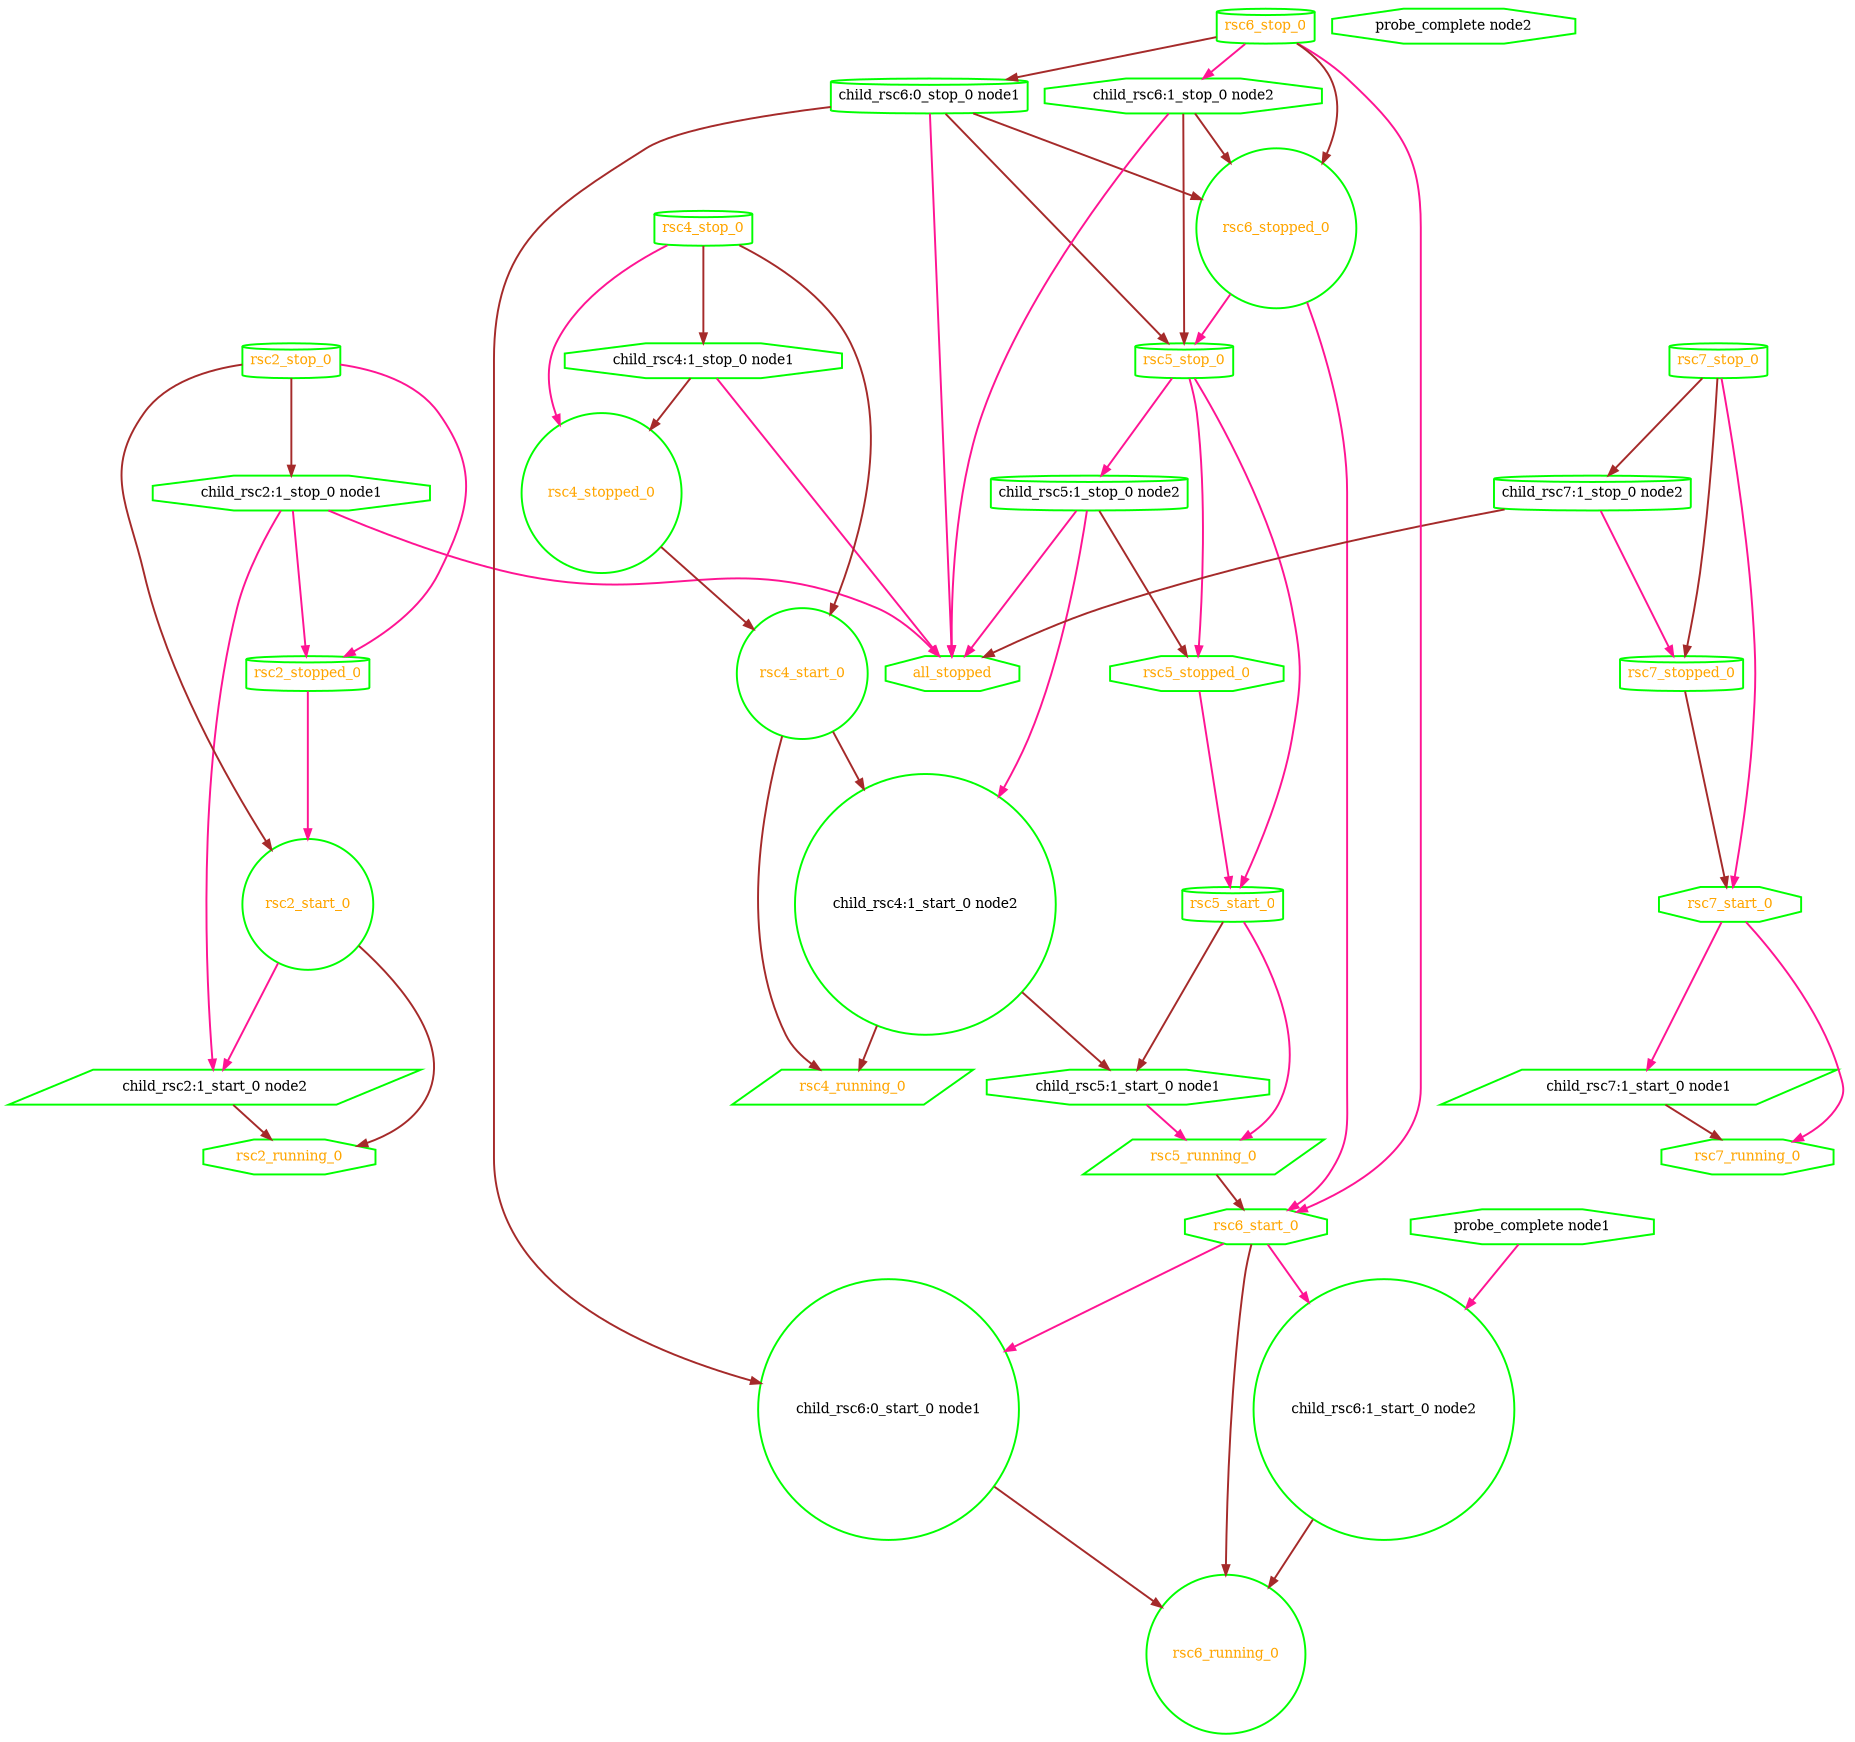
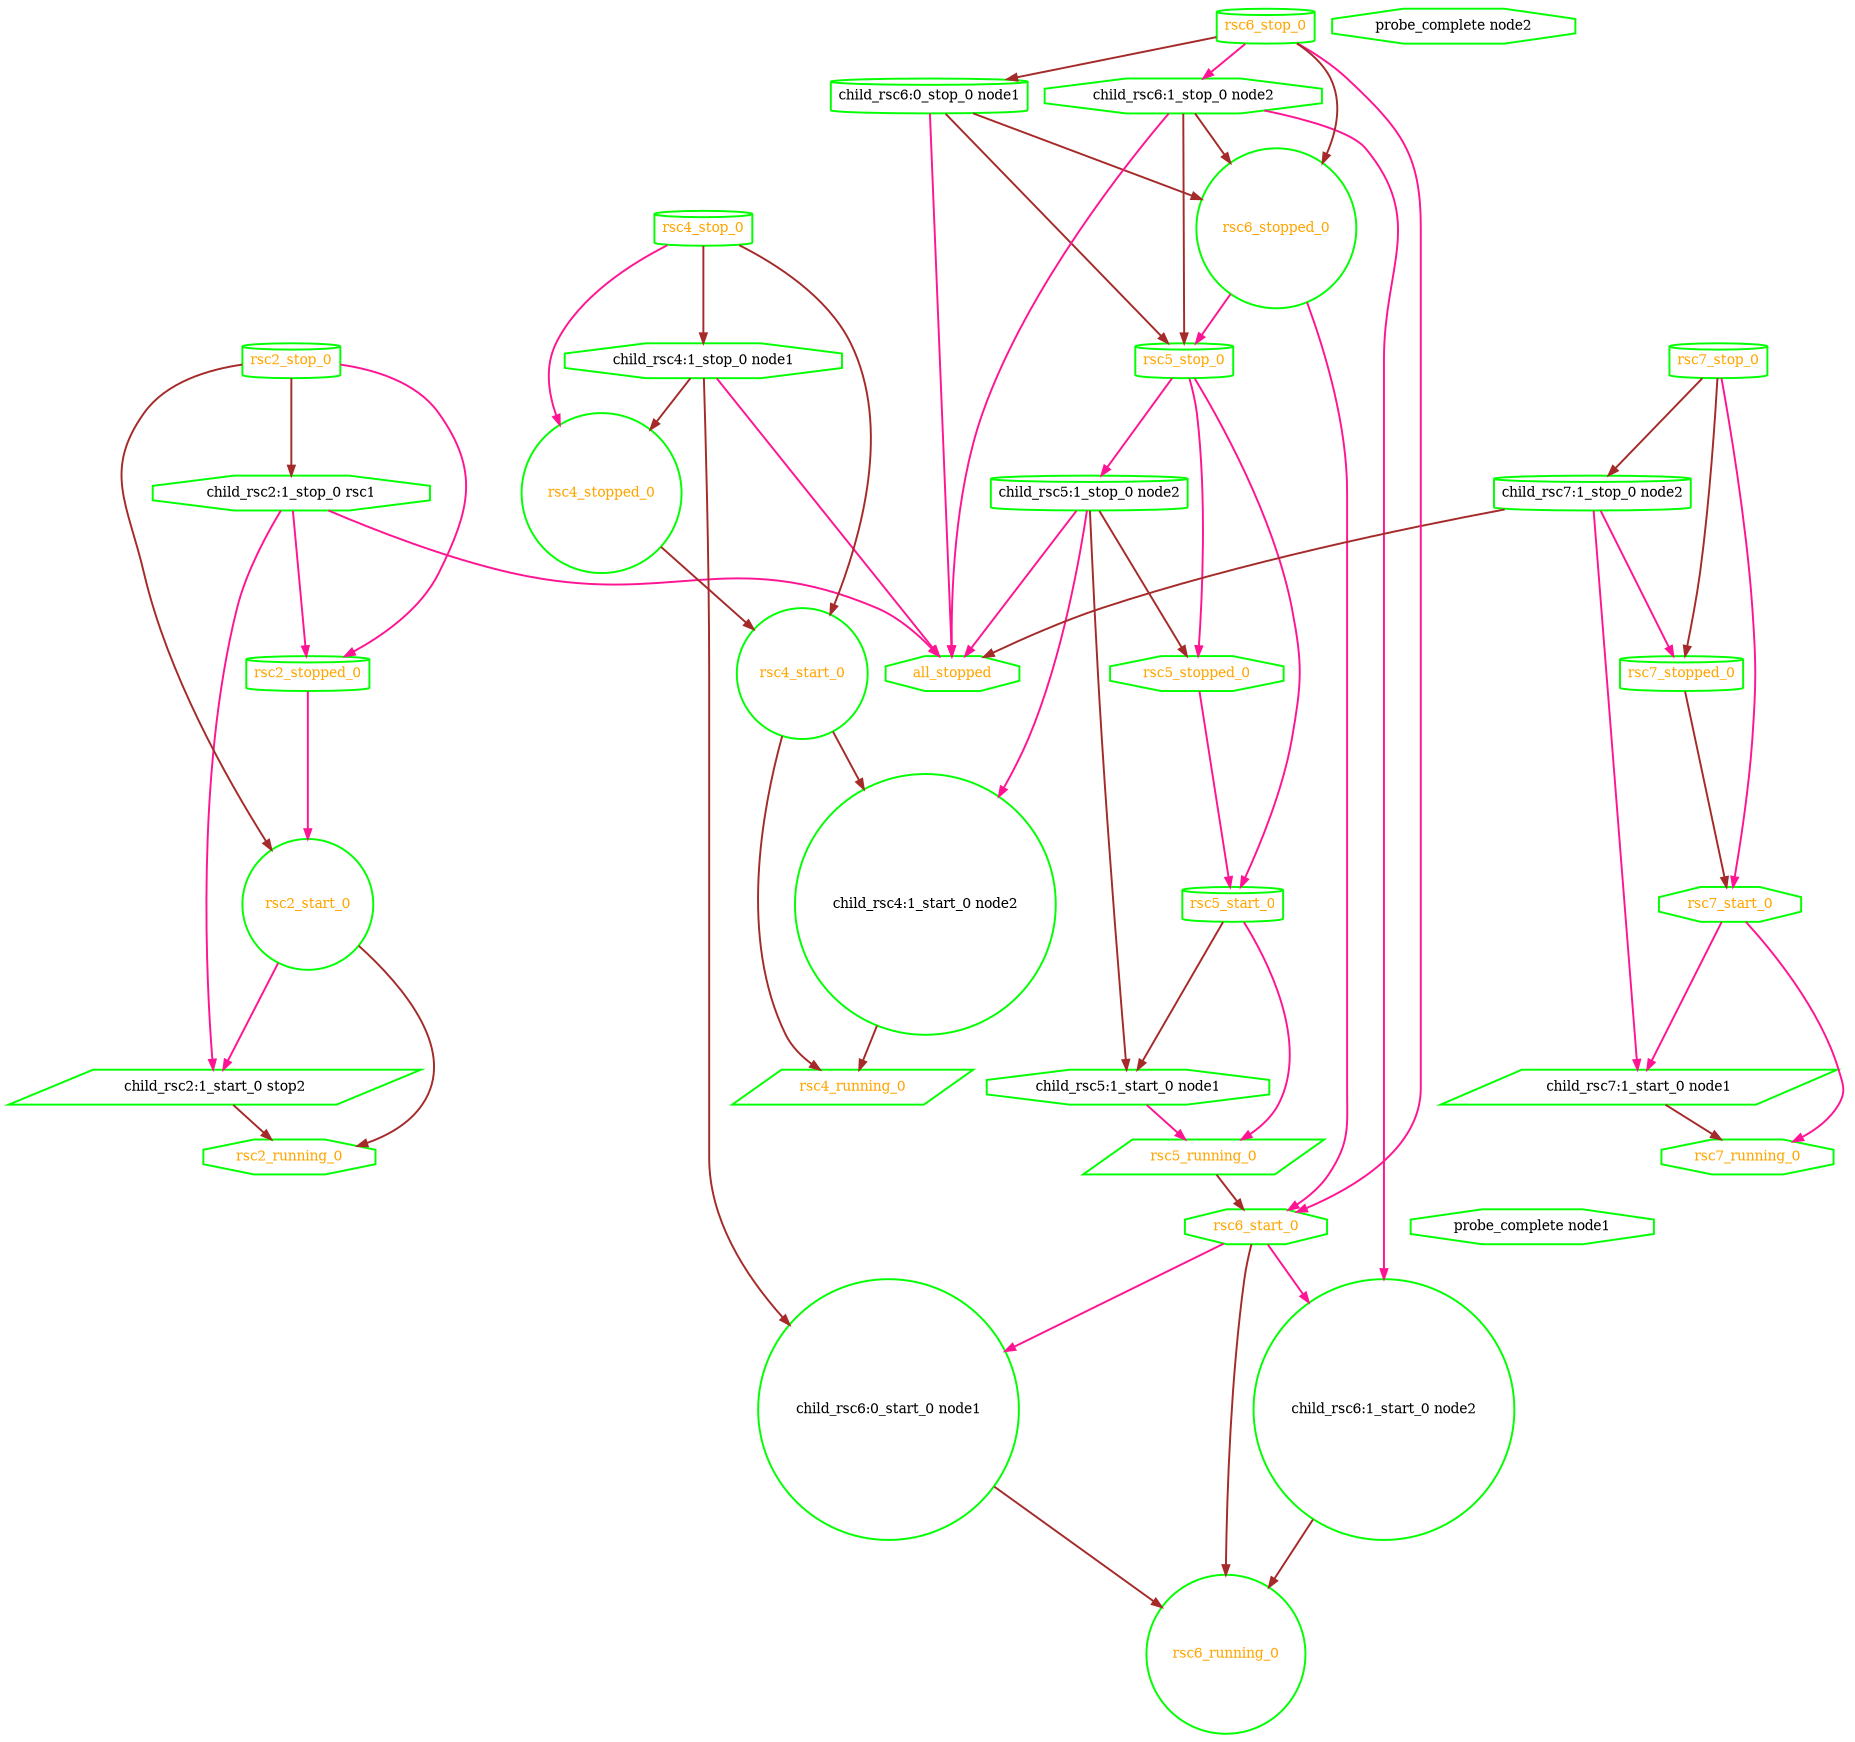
(291, 493) -> (291, 493)
(494, 708) -> (709, 858)
none -> (1615, 785)
(1062, 1028) -> (1105, 785)
(215, 1087) -> (215, 1087)
(1495, 1273) -> (1384, 649)
